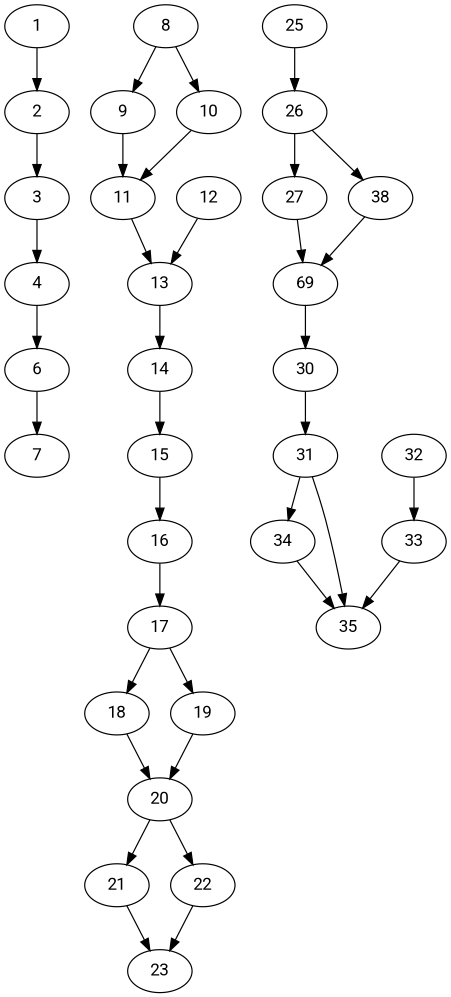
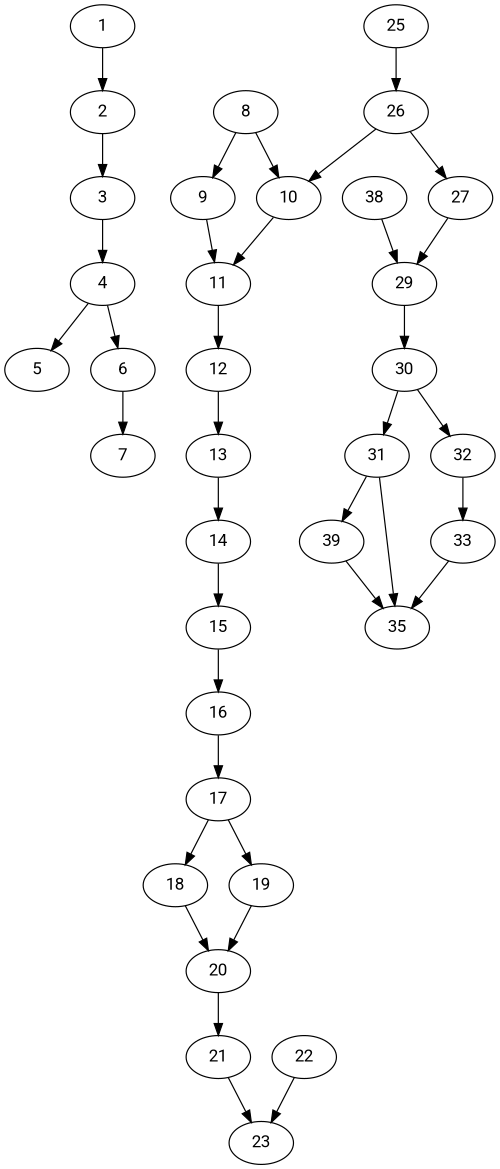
(333, 151) -> (347, 151)
(139, 236) -> (218, 321)
(305, 284) -> (404, 284)
none -> (37, 370)
none -> (430, 408)
(283, 542) -> (332, 542)
(179, 837) -> none
